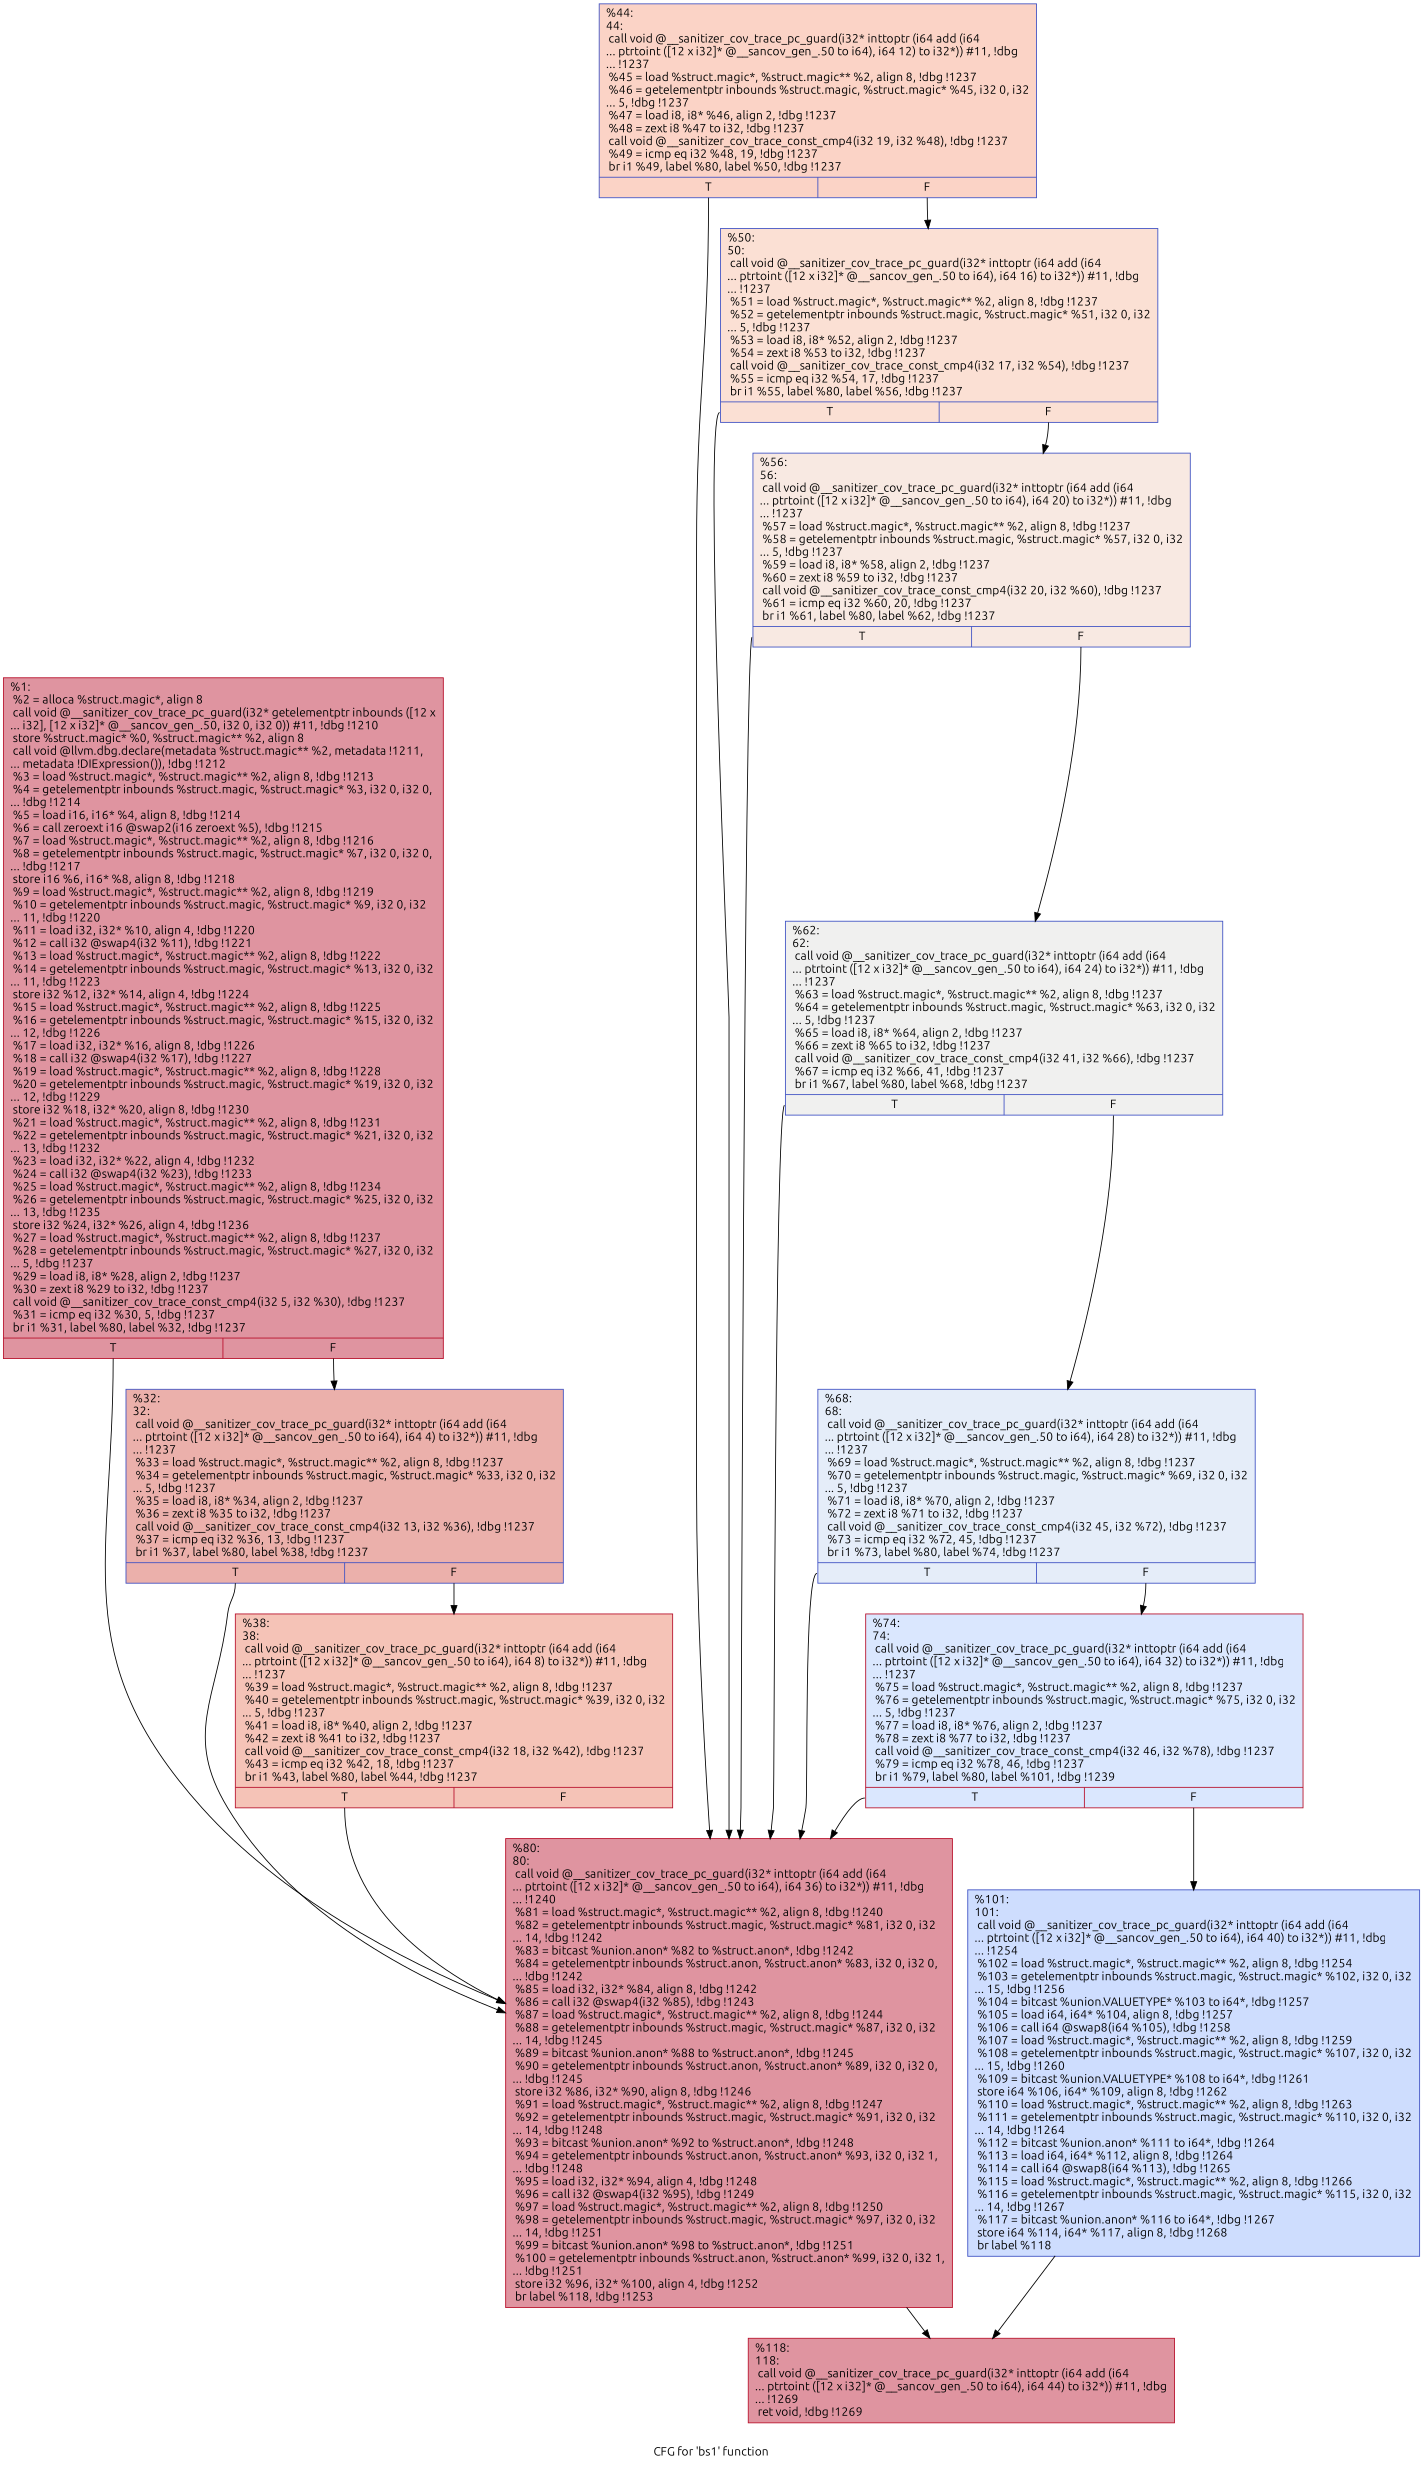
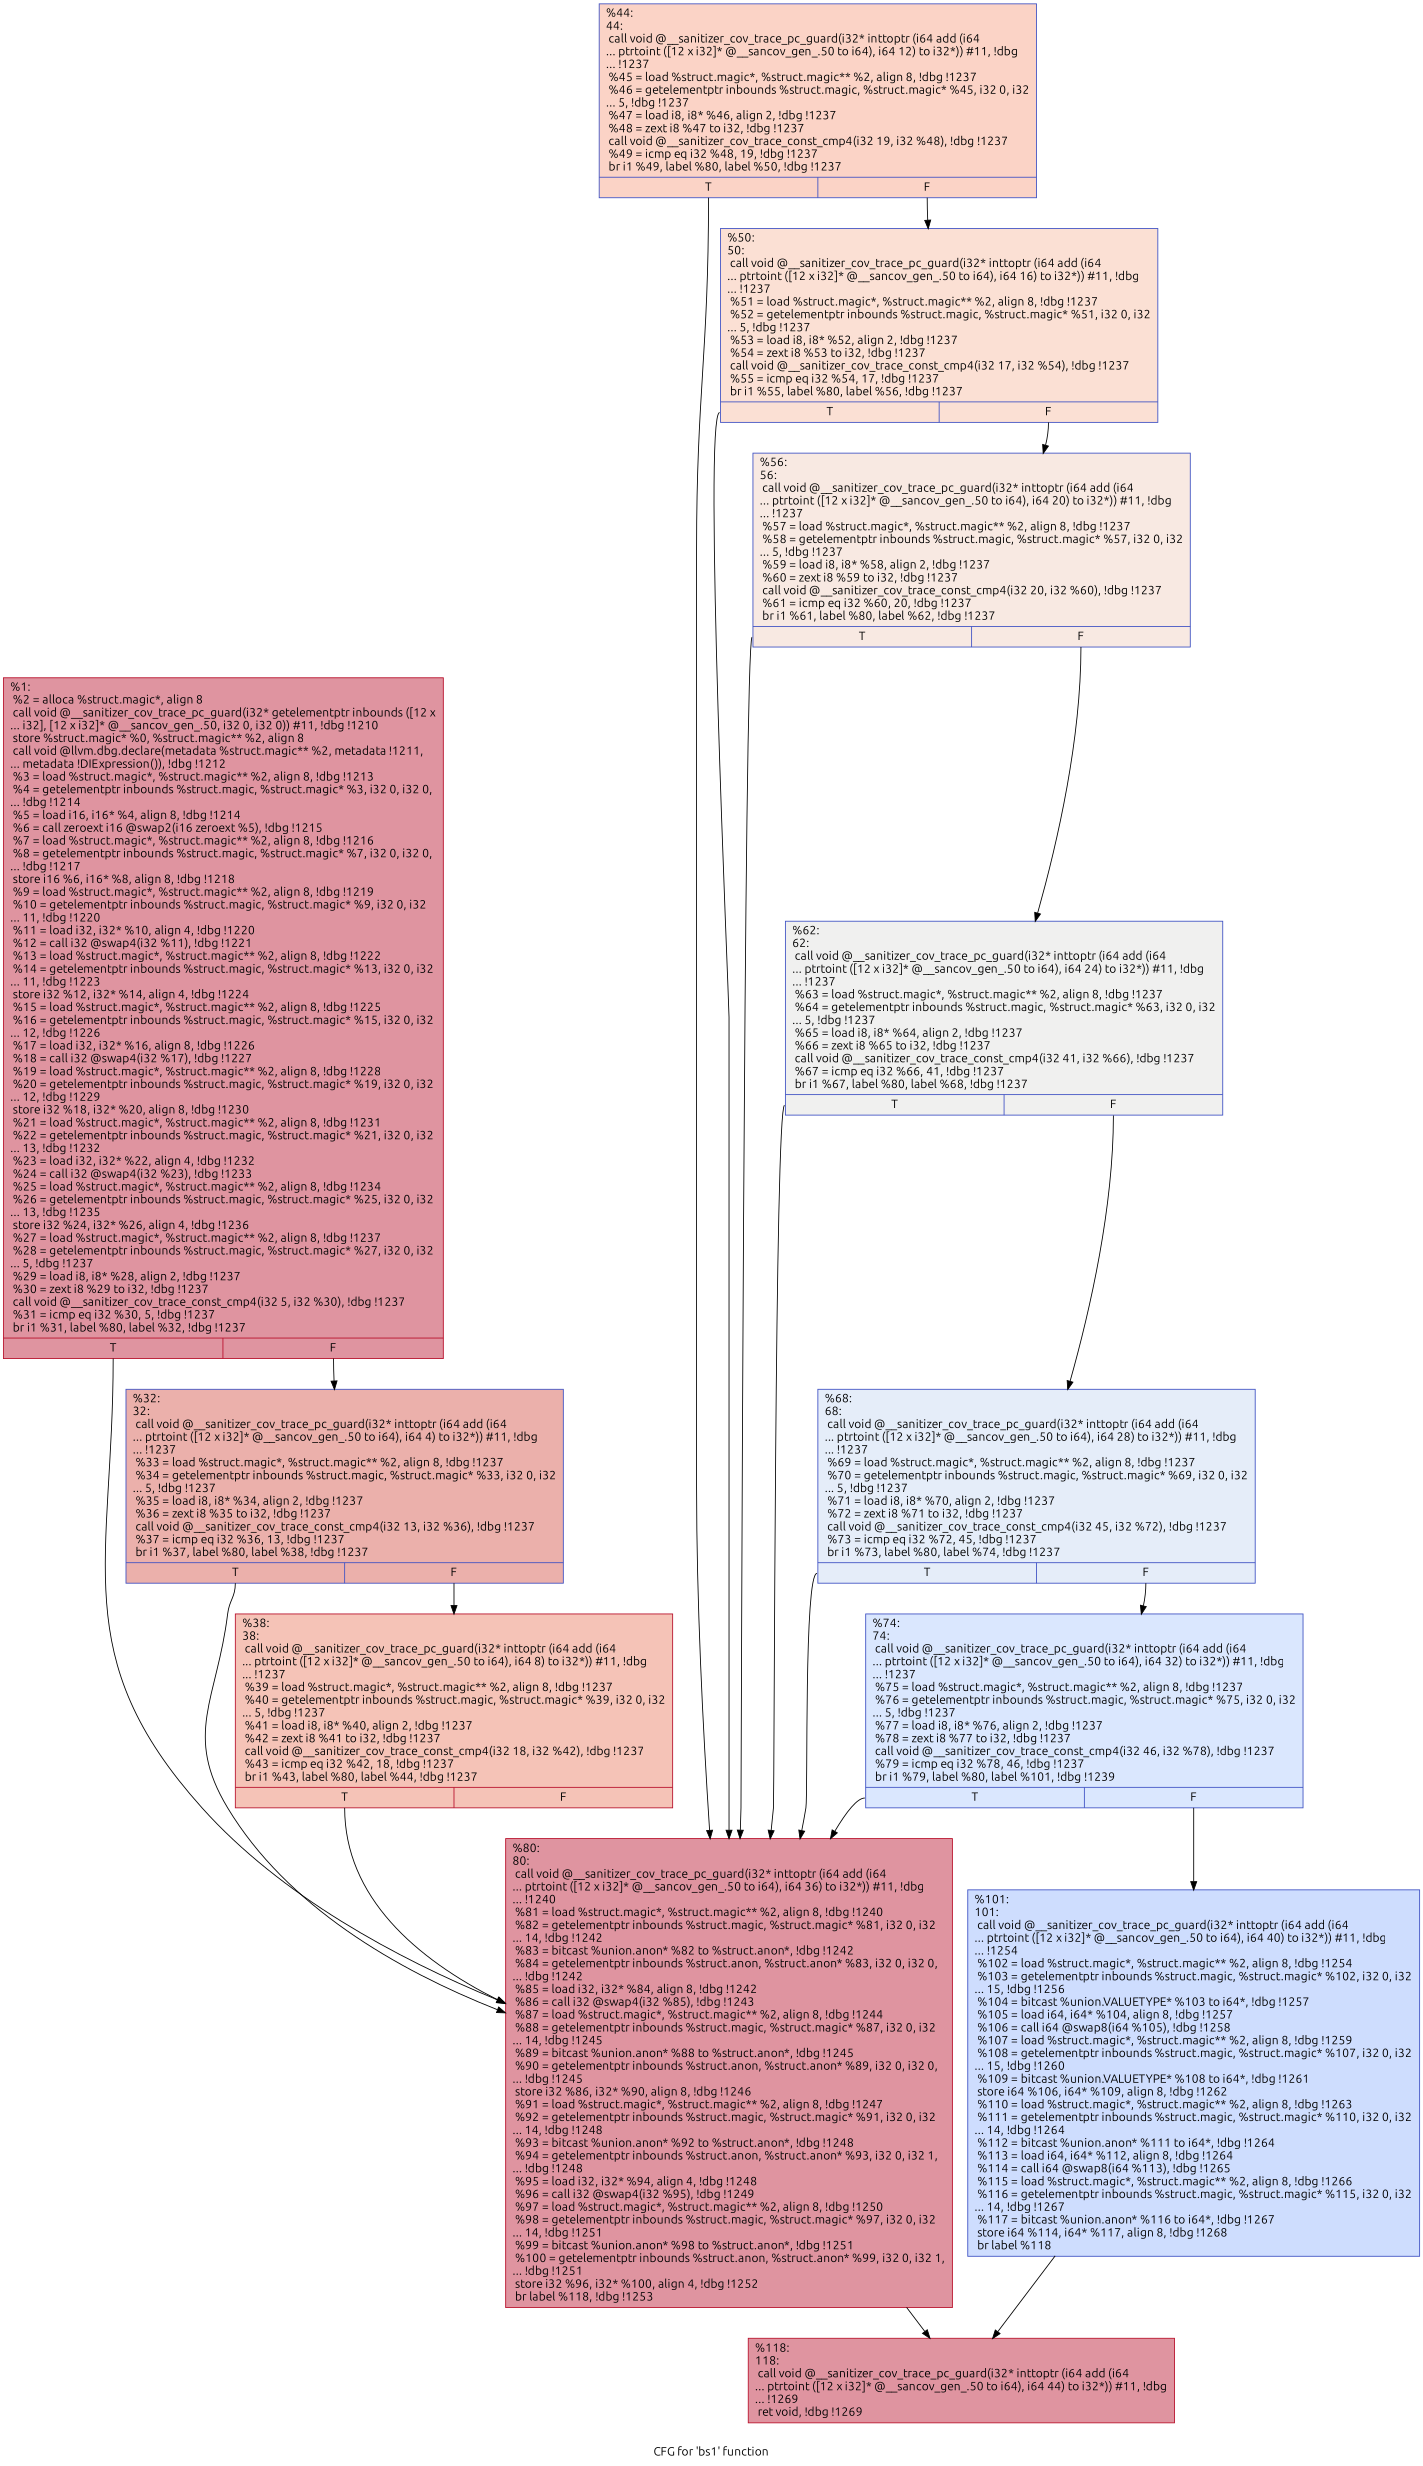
(1084, 1711) -> (1084, 1711)
